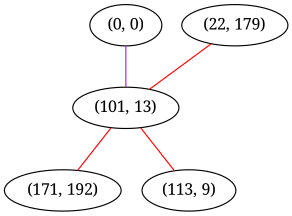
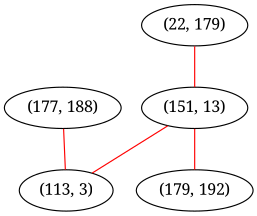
(126, 25) -> none
none -> (63, 108)
(126, 108) -> (195, 108)
(63, 190) -> (195, 190)
(189, 190) -> (66, 190)
